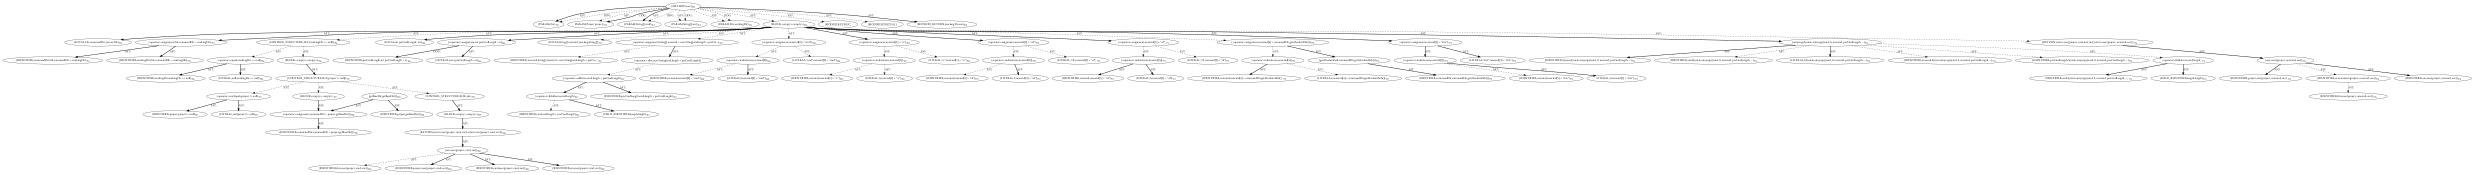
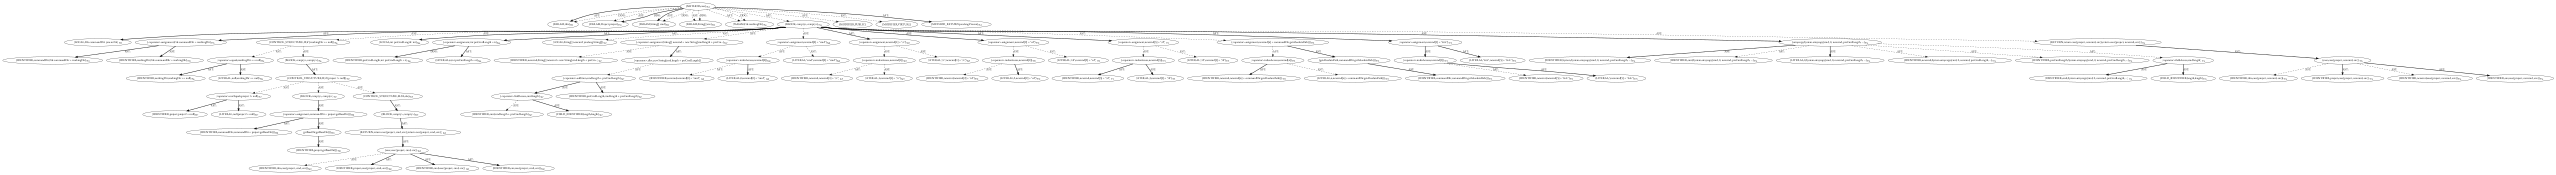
(2348, 86) -> (2302, 69)
(353, 105) -> (318, 122)
